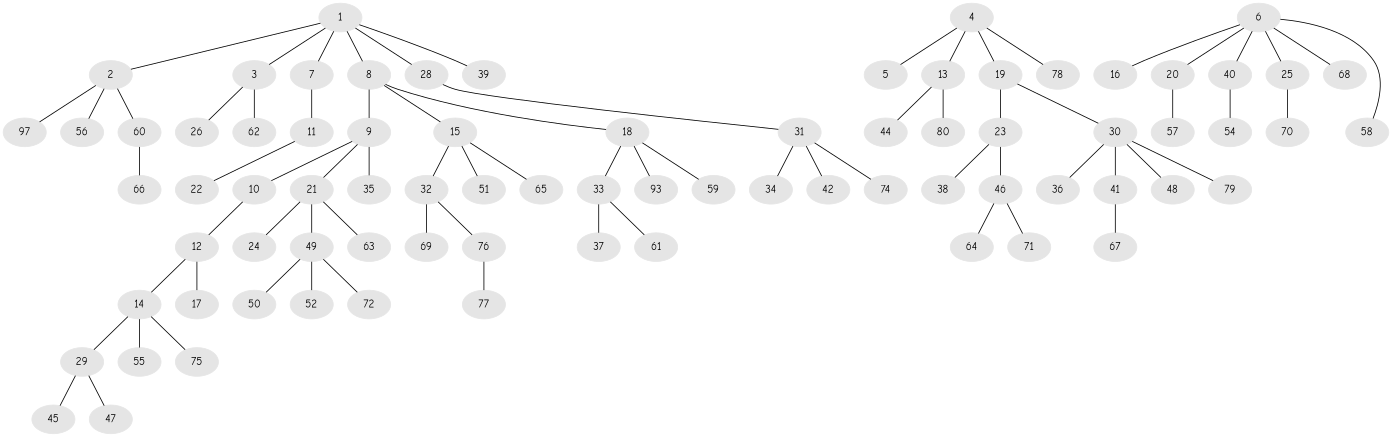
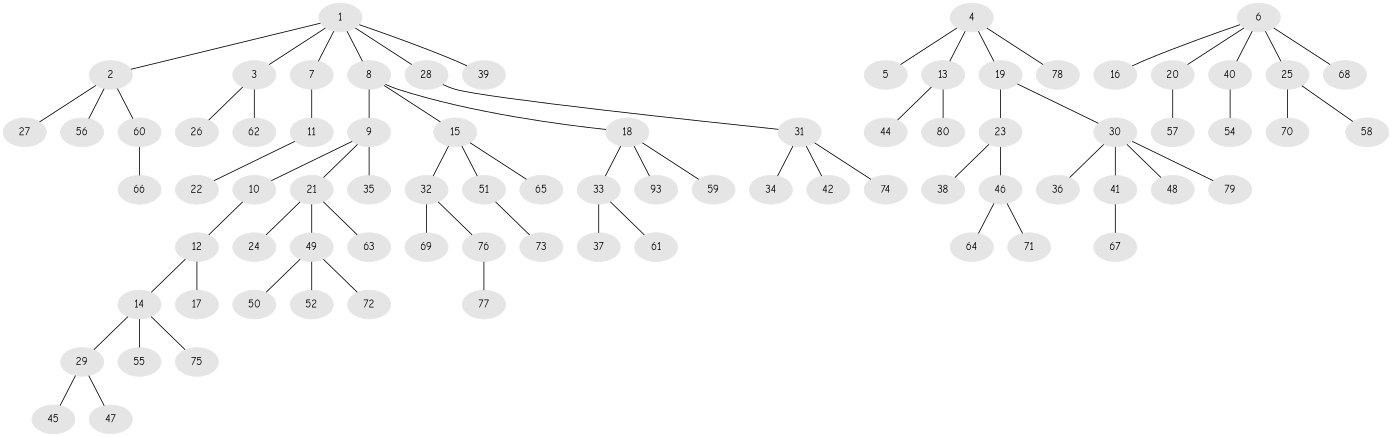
(1358, 45) -> (1327, 104)
(25, 132) -> (25, 132)
none -> (541, 247)
